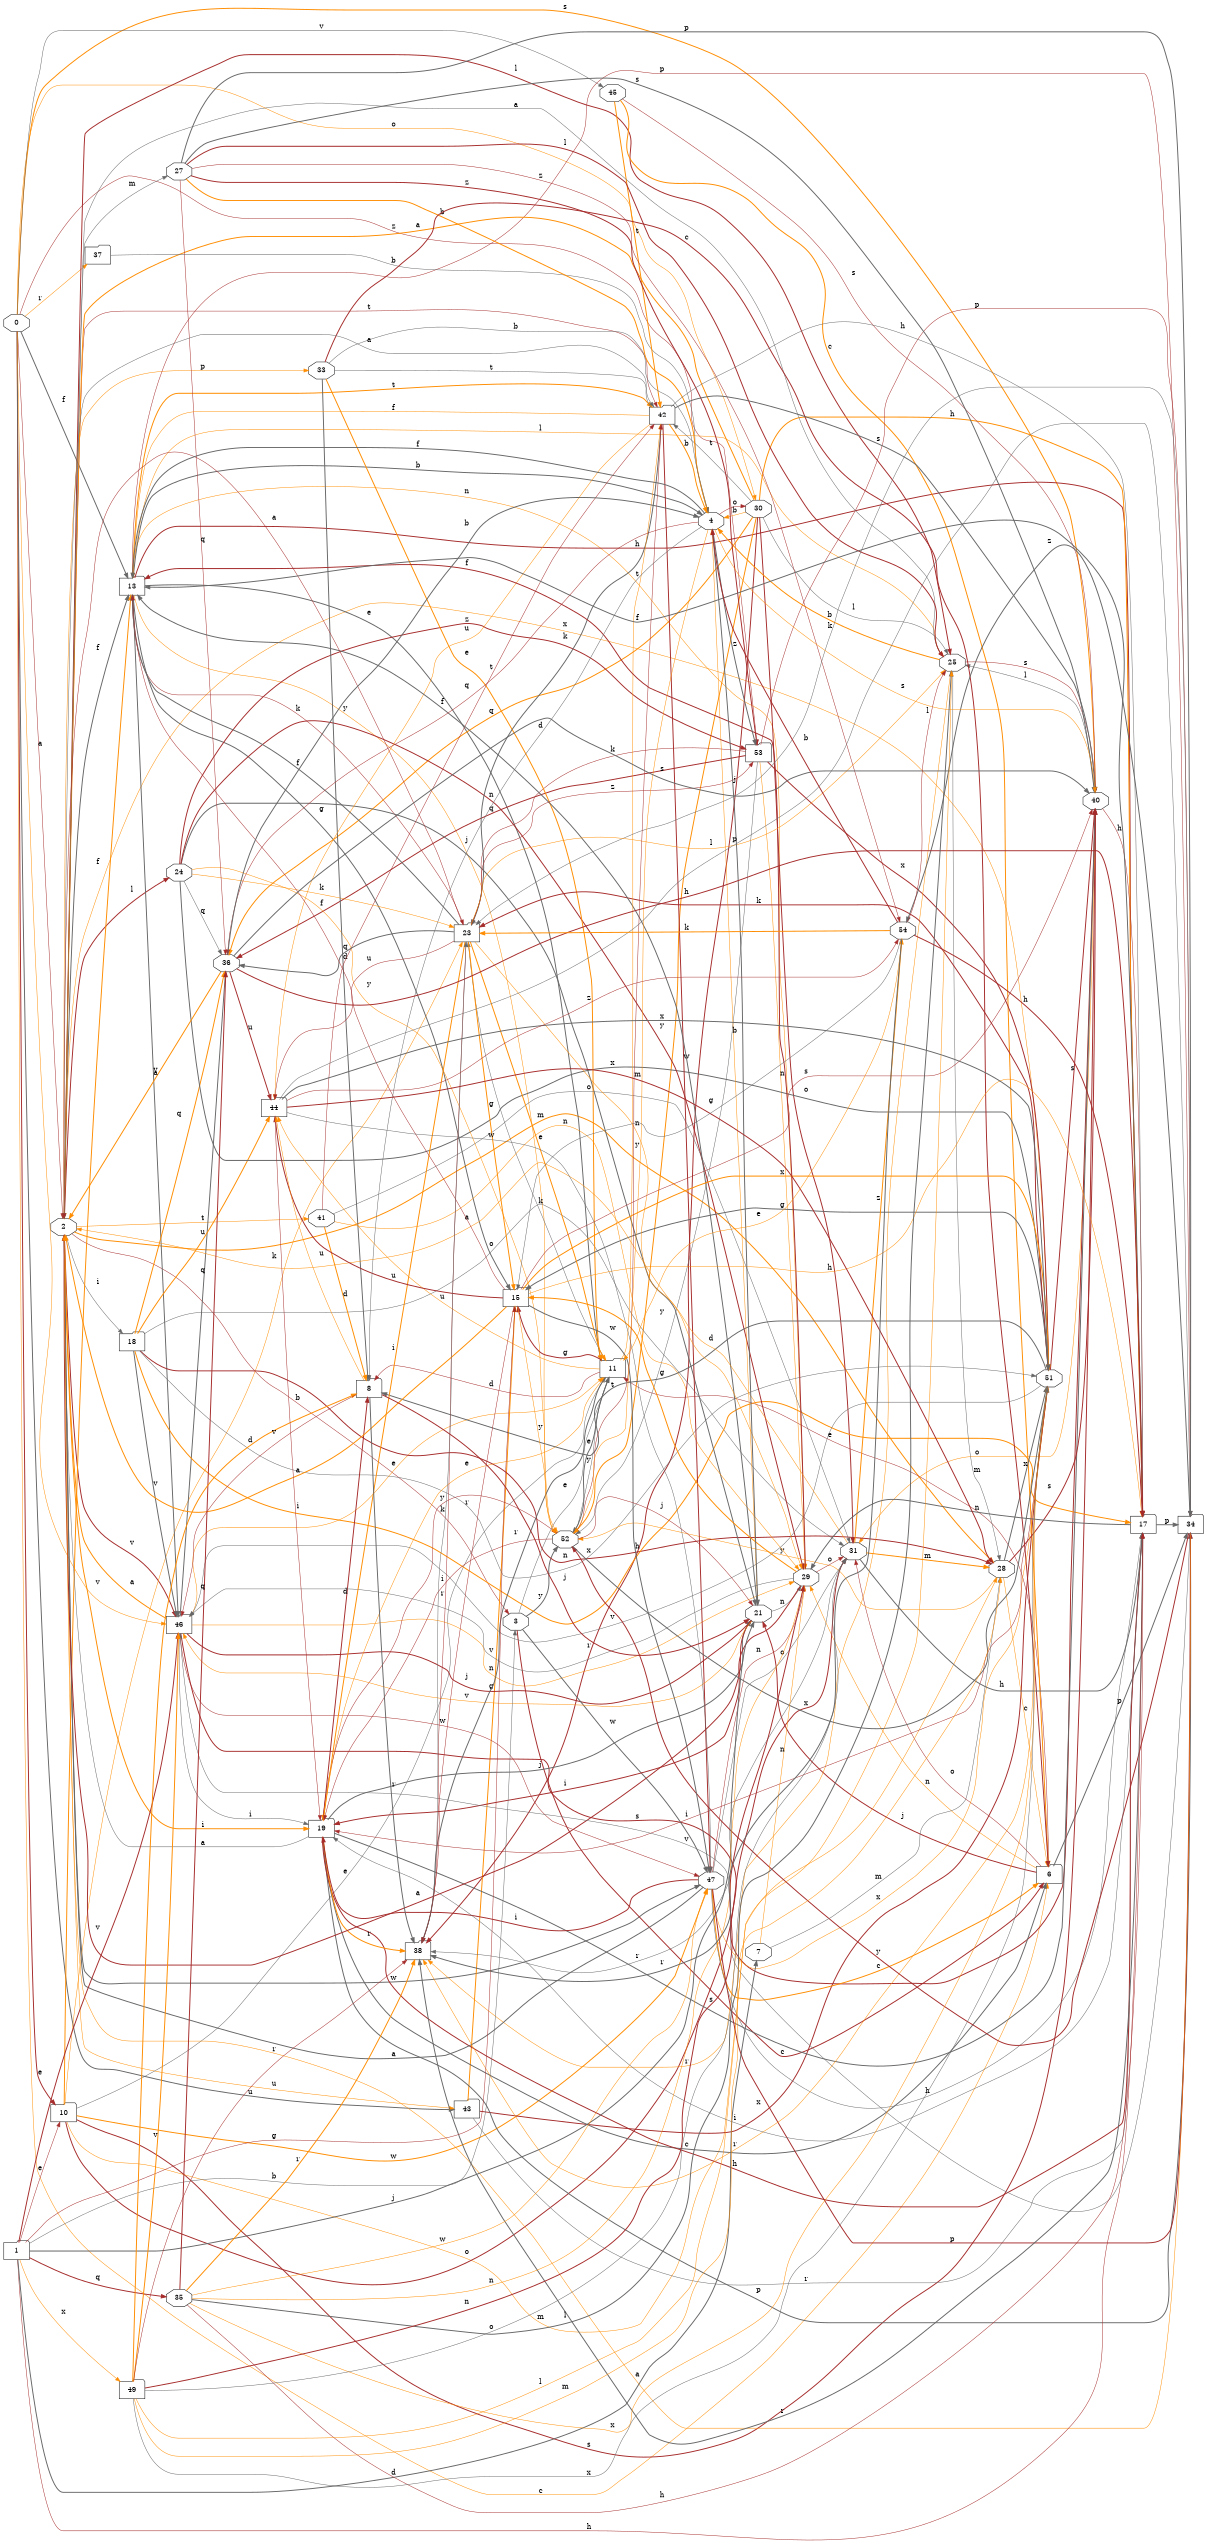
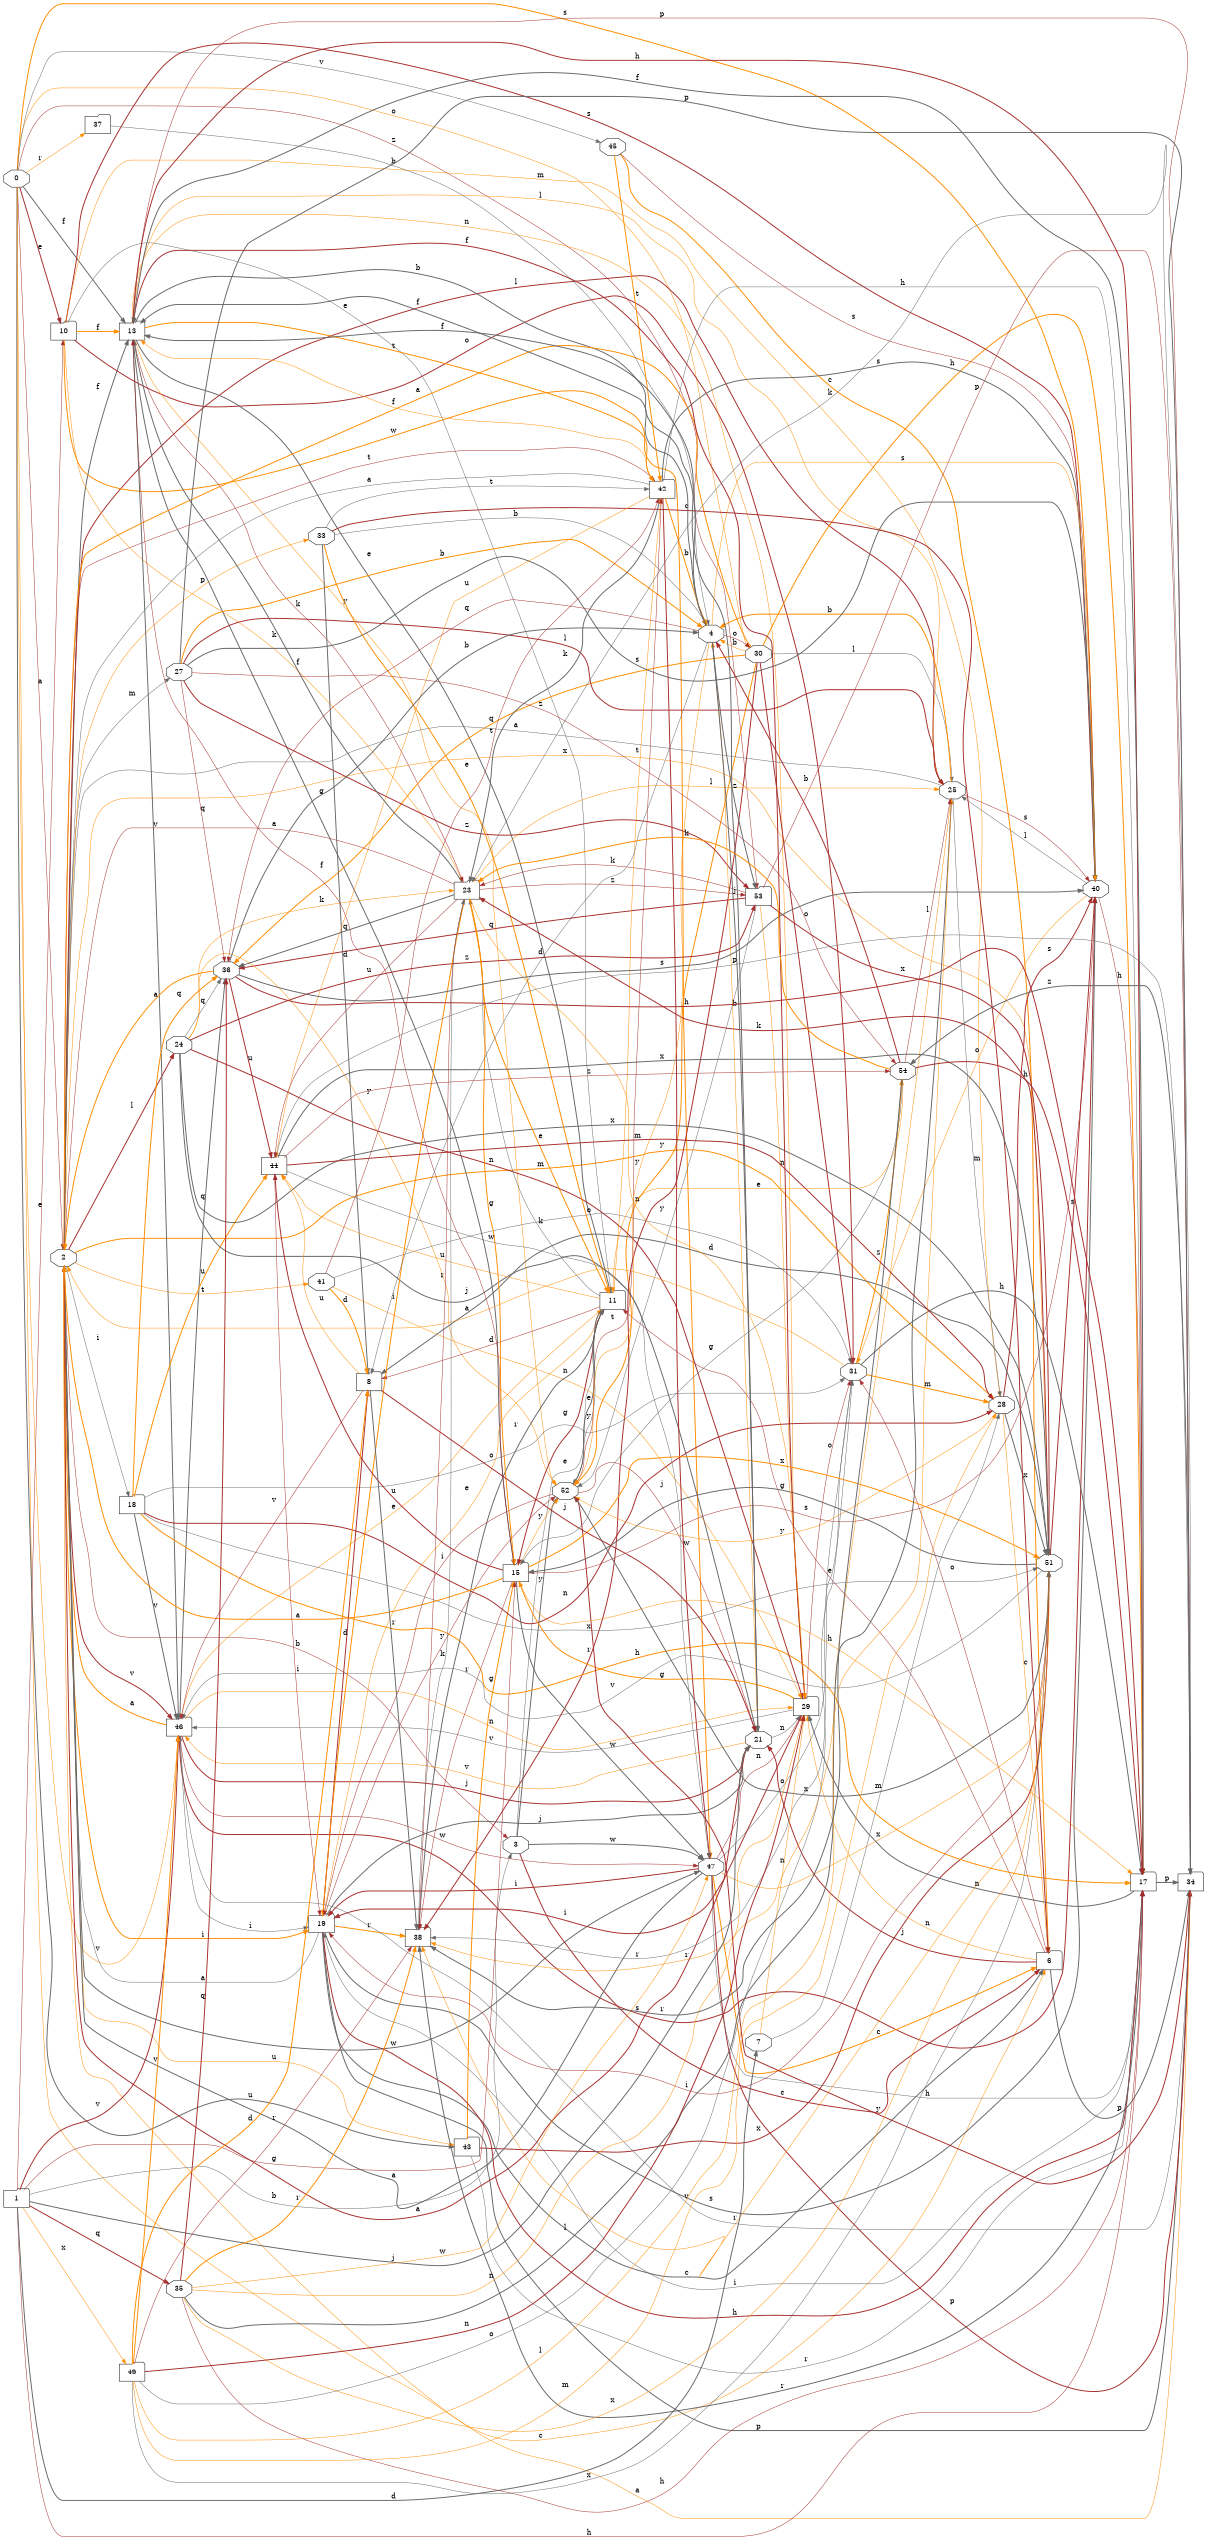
(715, 463) -> none
(806, 1577) -> (806, 1707)
